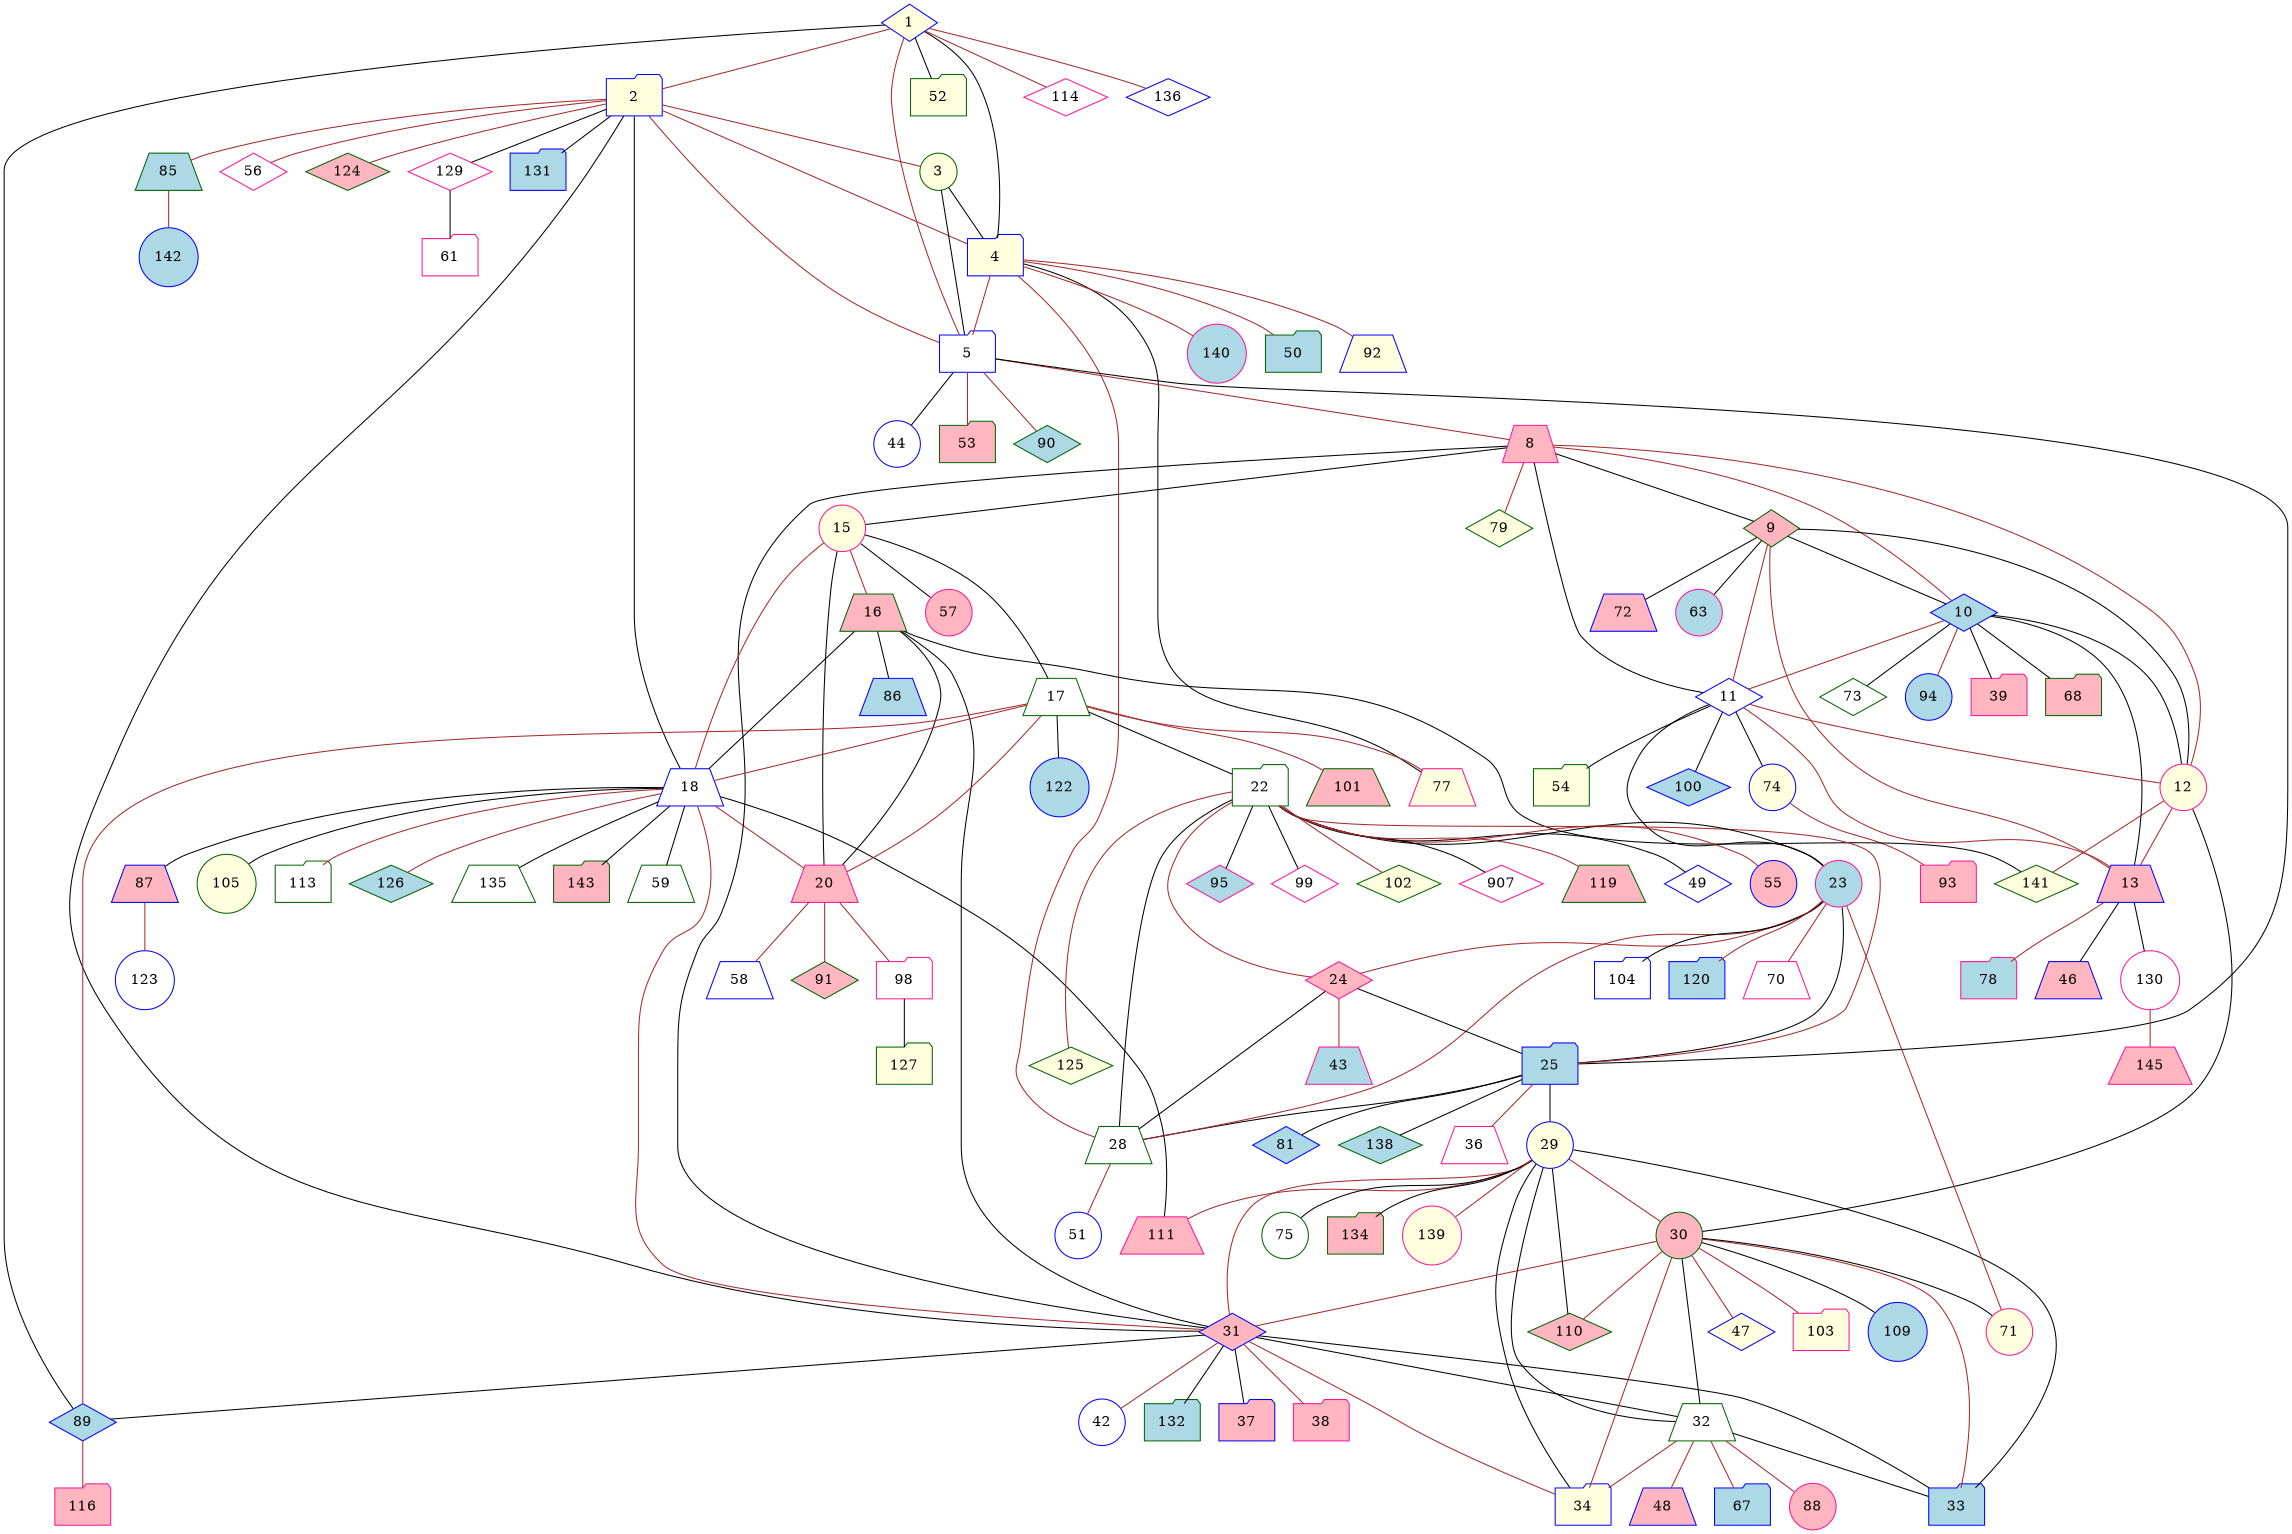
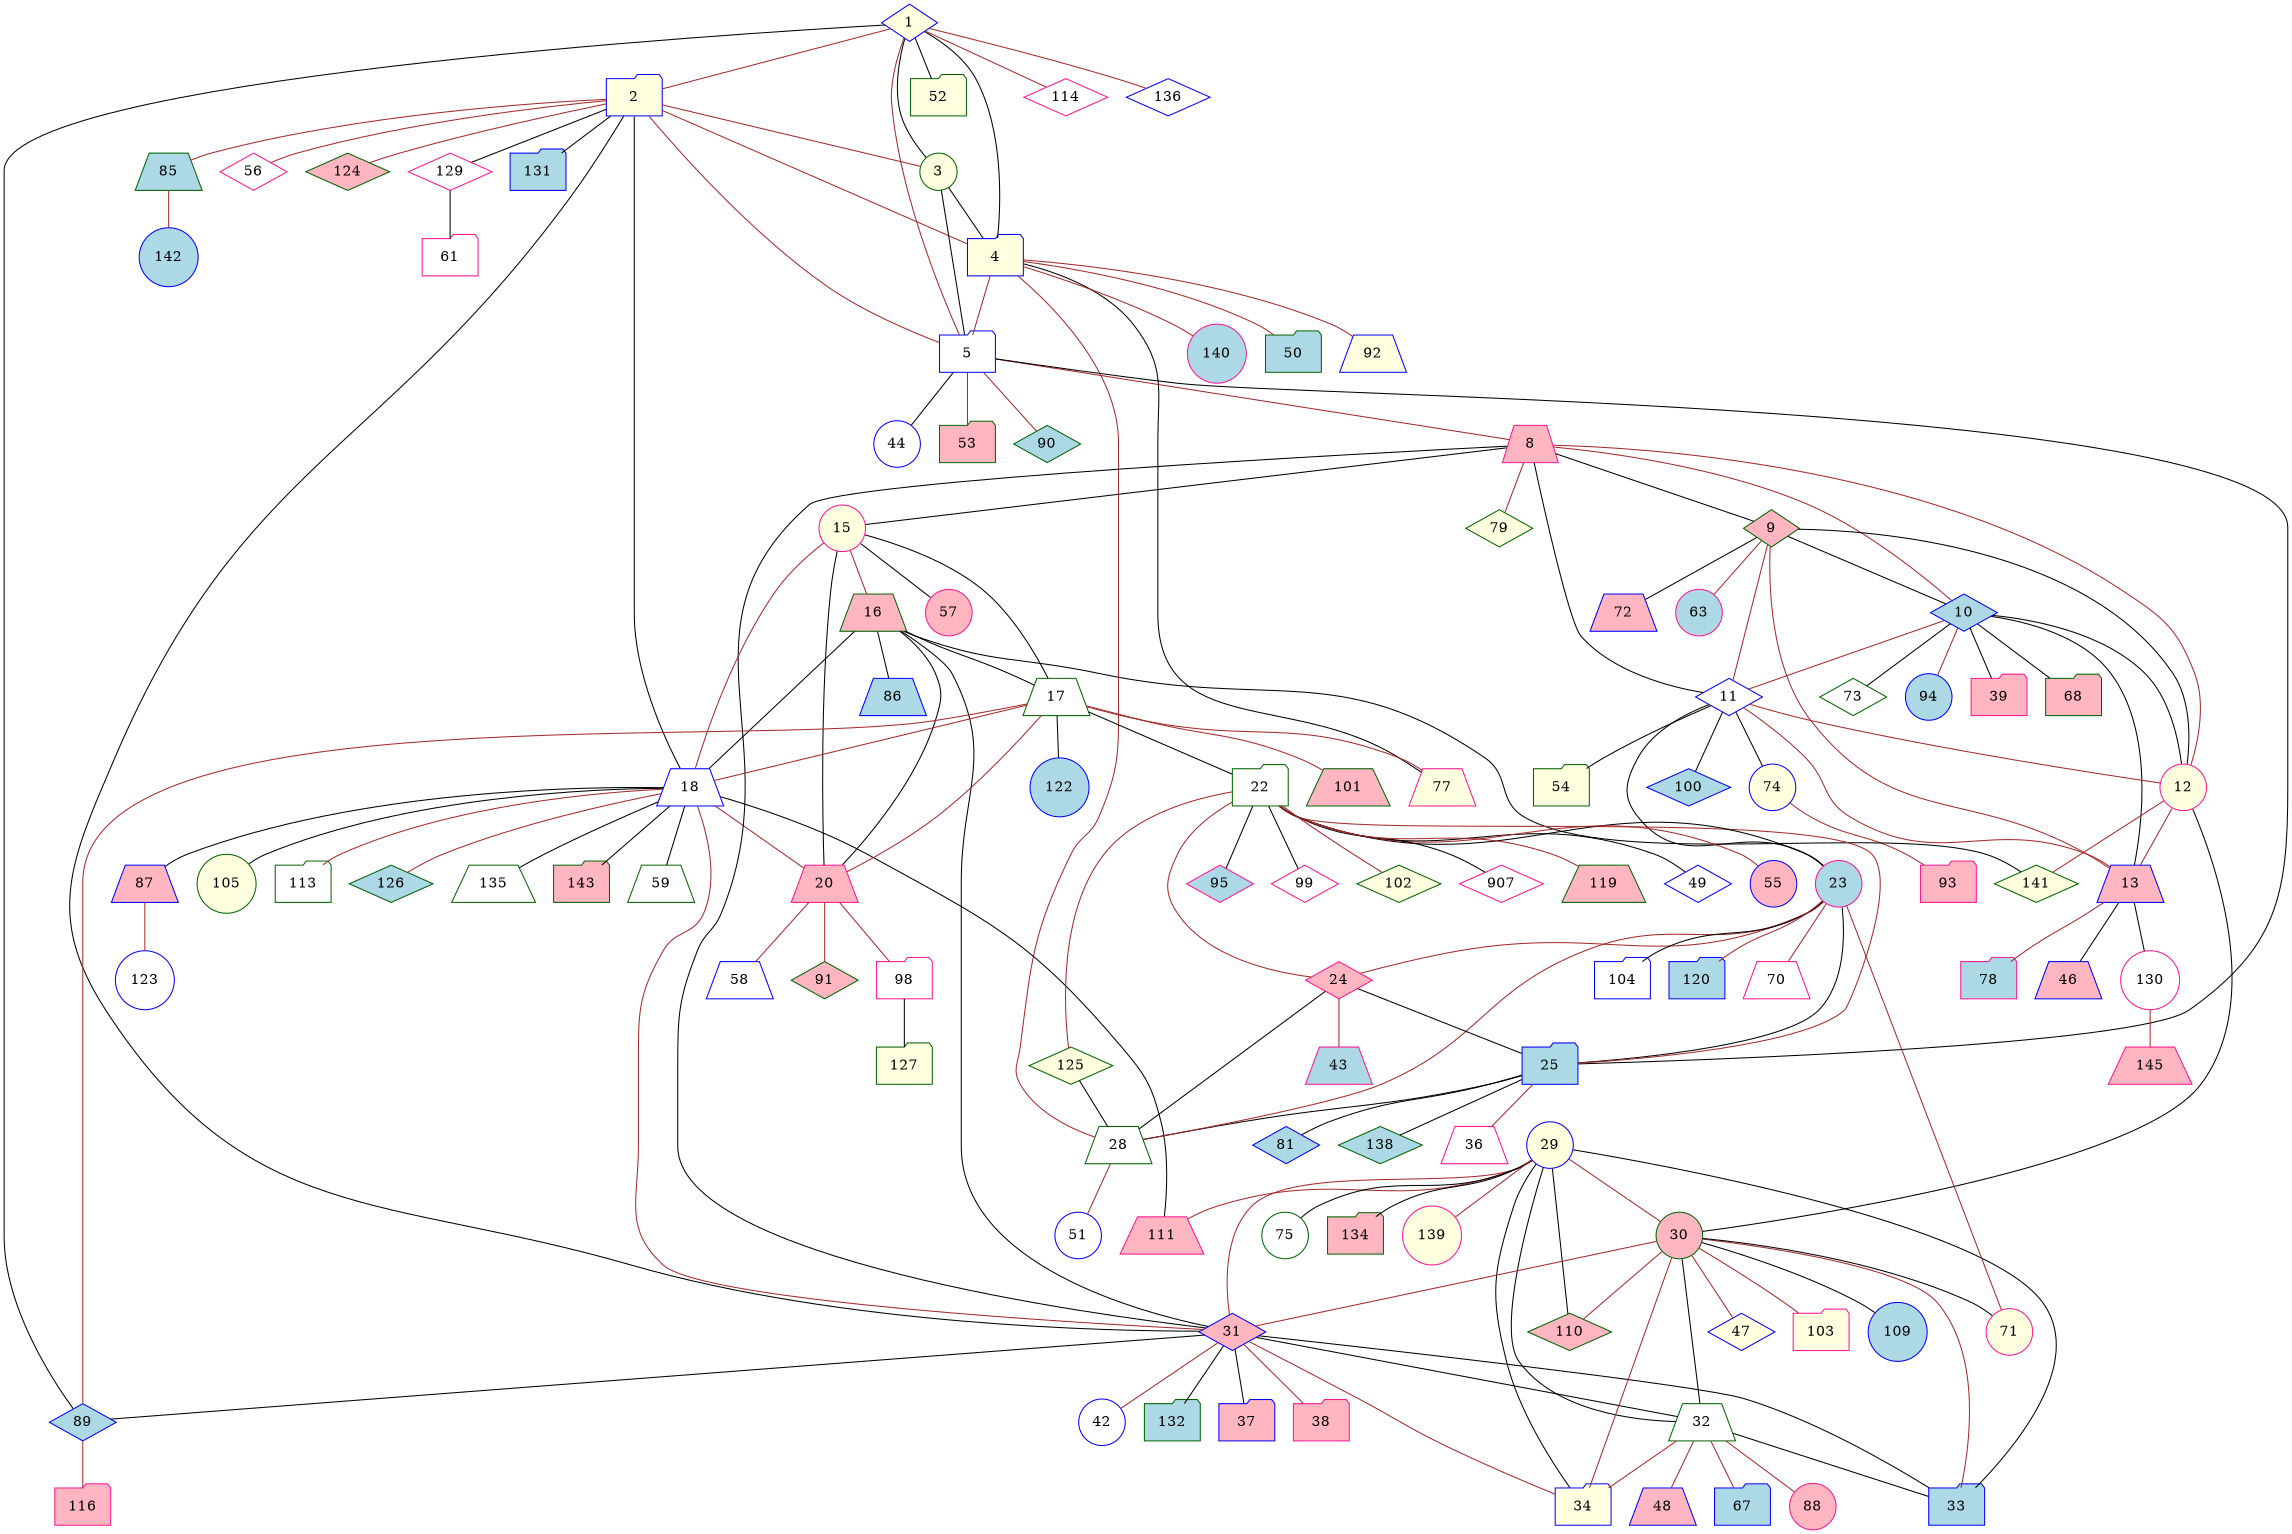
none -> (898, 101)
(1738, 567) -> (1738, 567)
none -> (977, 661)
(1138, 944) -> (1093, 1103)
(1550, 1103) -> none
